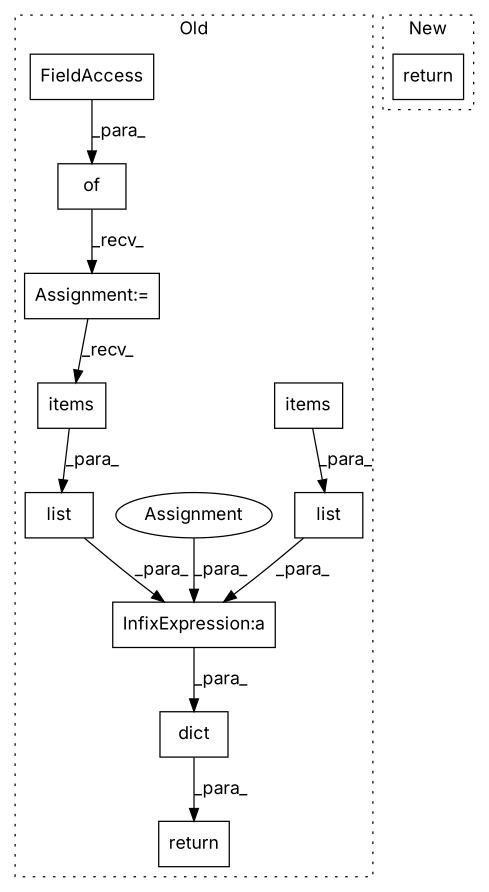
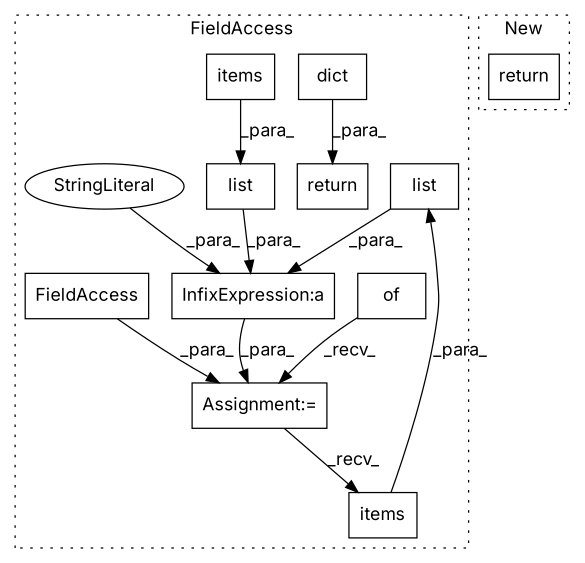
(194, 30) -> (242, 30)
(92, 125) -> (162, 349)
(194, 515) -> (105, 186)
(194, 673) -> (240, 345)
